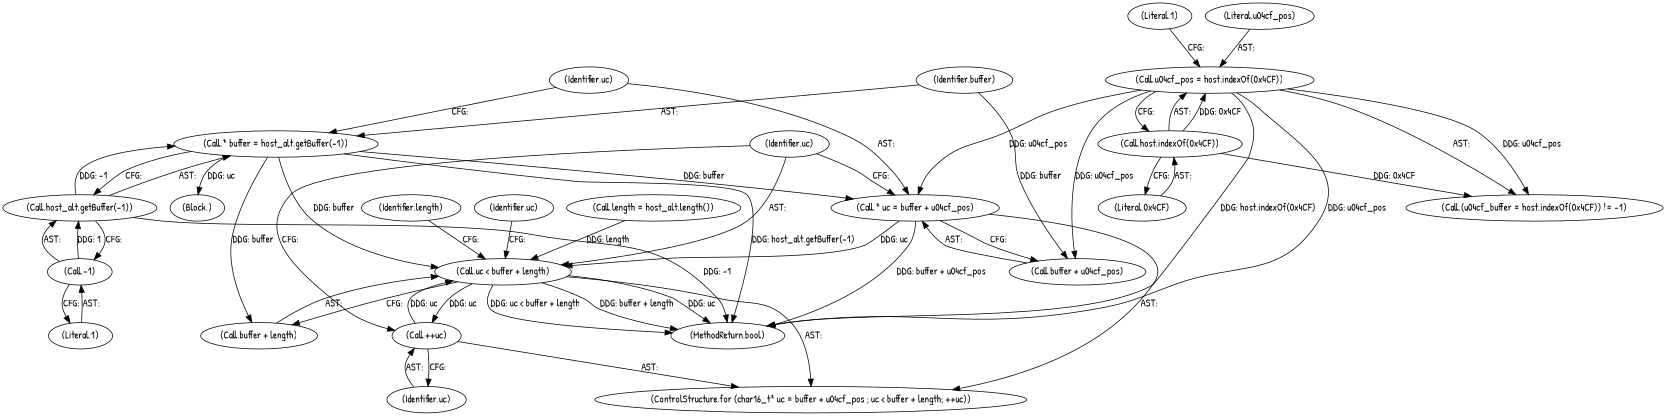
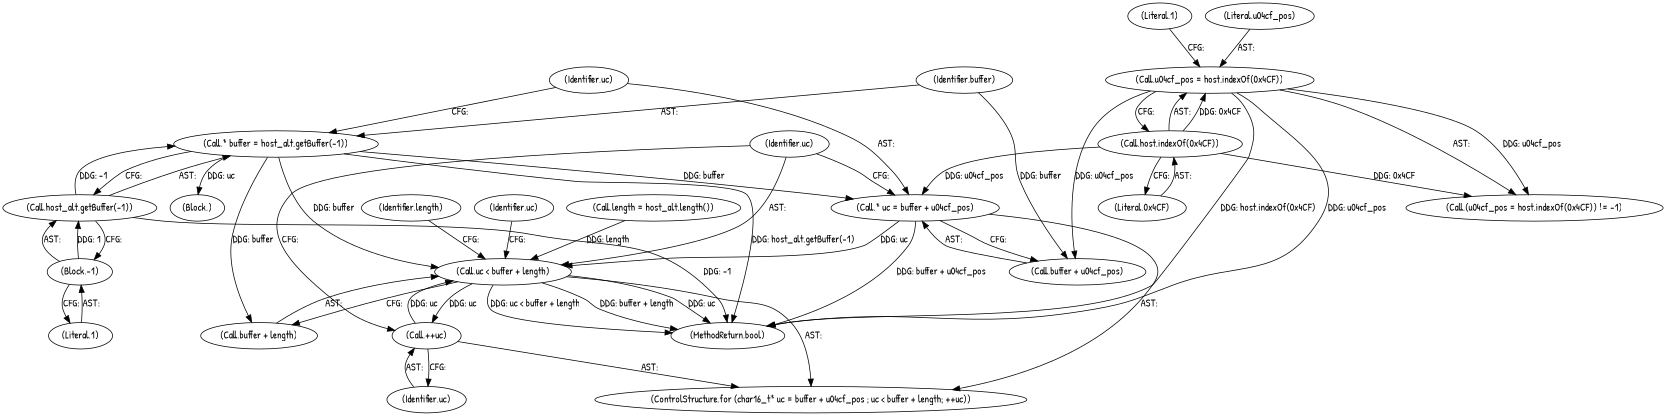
(1023, 124) -> (1009, 155)
(1535, 208) -> (1535, 208)
(80, 272) -> (80, 272)
